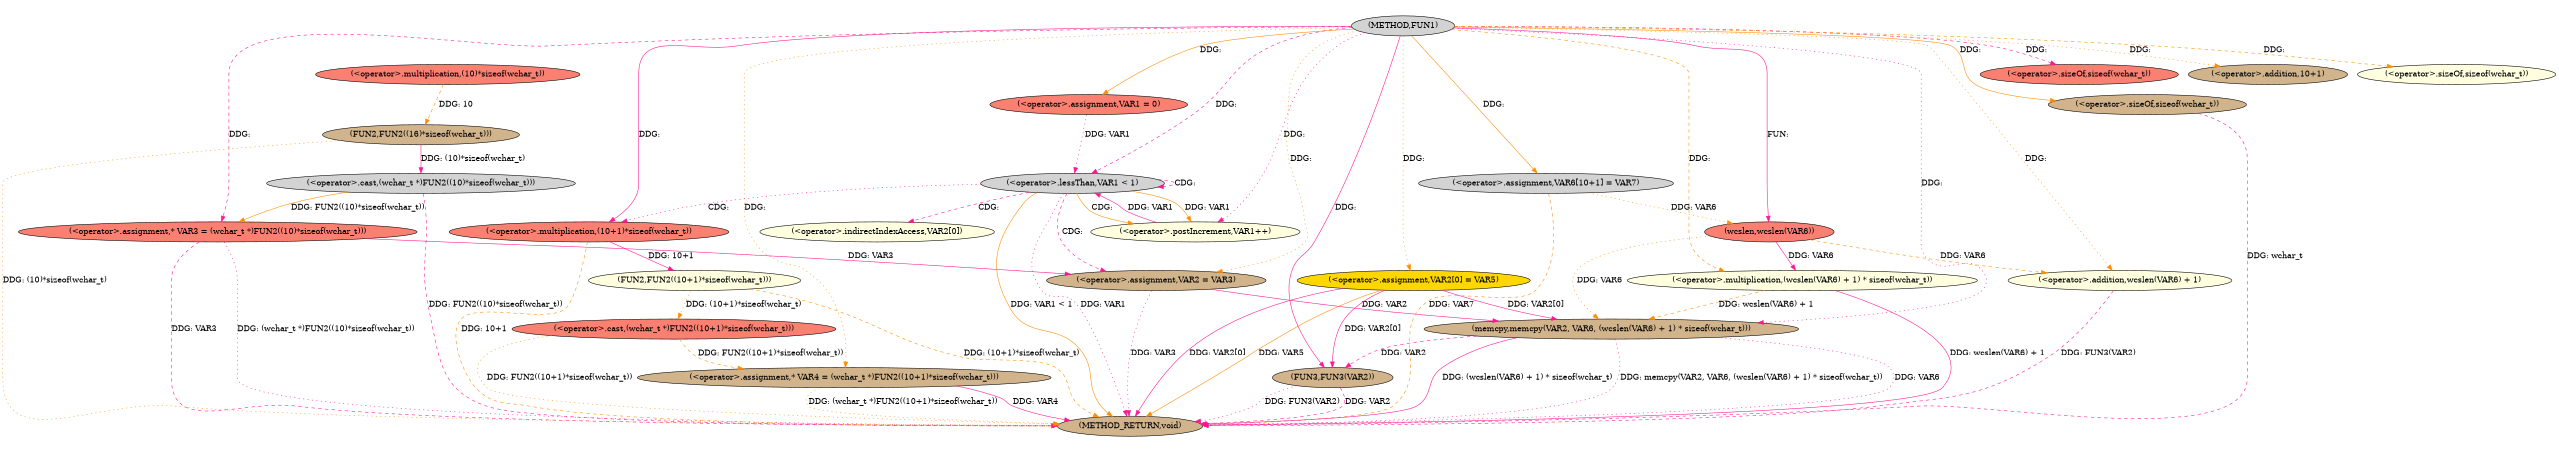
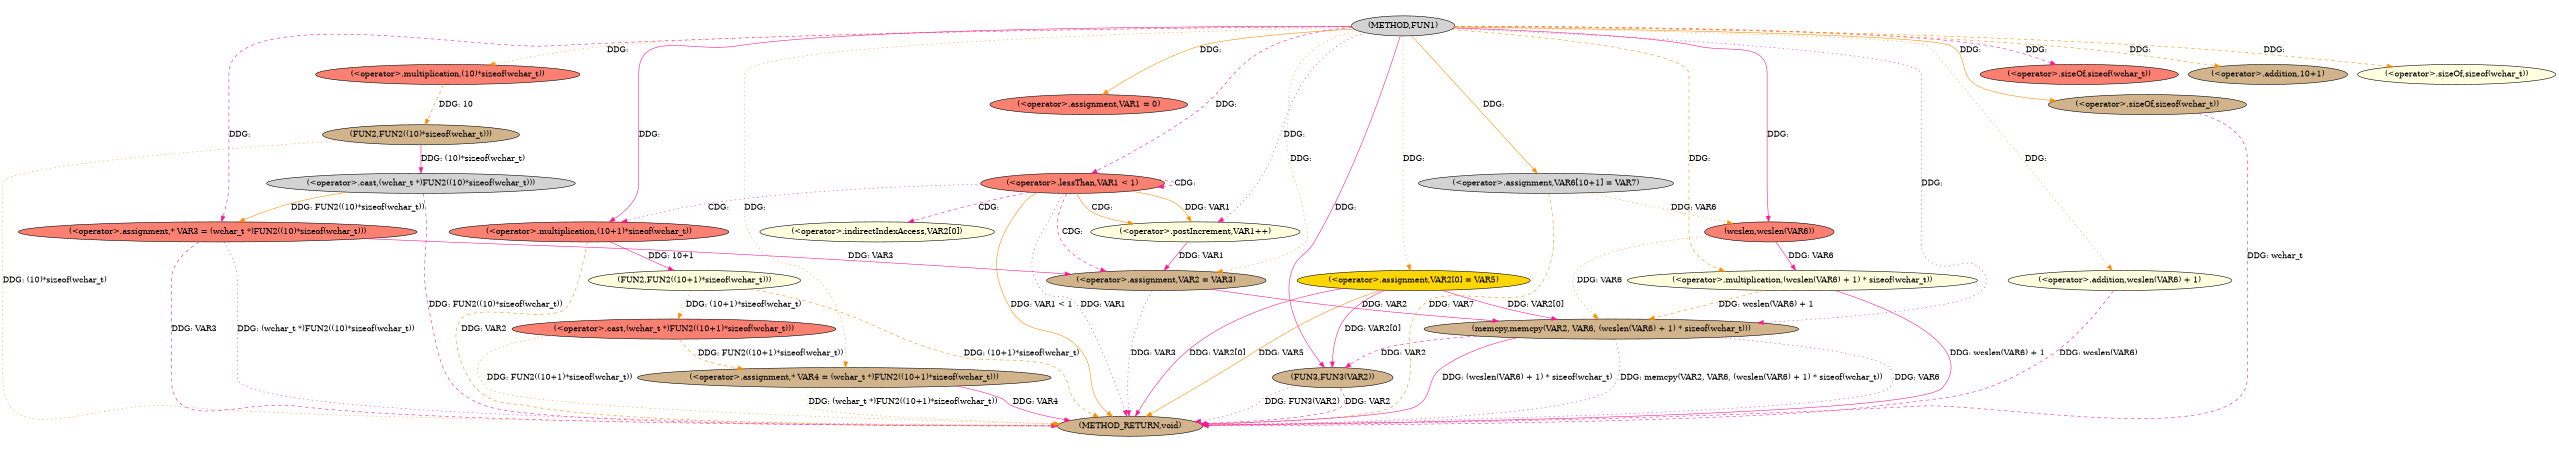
none -> (922, 33)
(1988, 42) -> (1988, 42)
(421, 135) -> (421, 135)
(1779, 135) -> (1779, 135)
(1081, 141) -> none
(1073, 183) -> (1073, 183)
(1127, 212) -> (1178, 254)
(1920, 257) -> none
(484, 329) -> (484, 329)
(2098, 353) -> (2098, 353)
